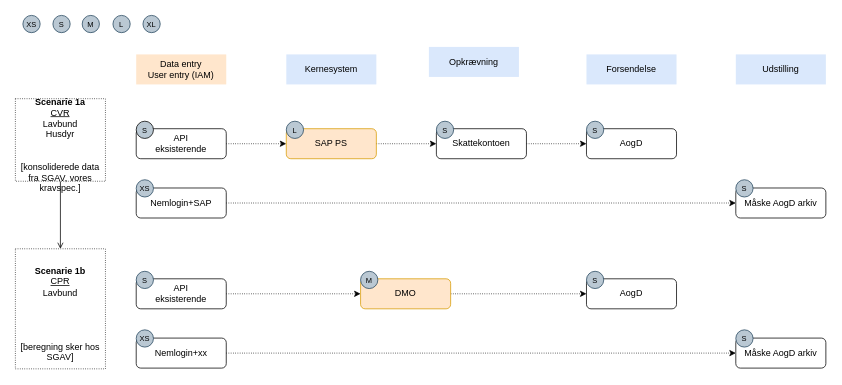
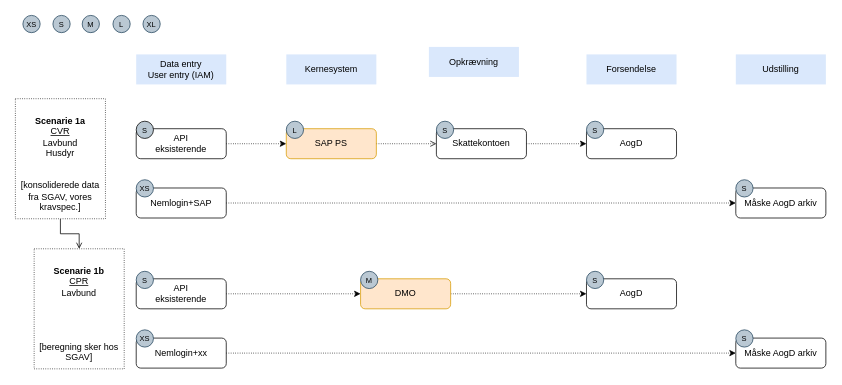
(181, 69) -> (181, 69)
(60, 140) -> (60, 159)
(429, 144) -> (431, 144)
(60, 309) -> (79, 309)
